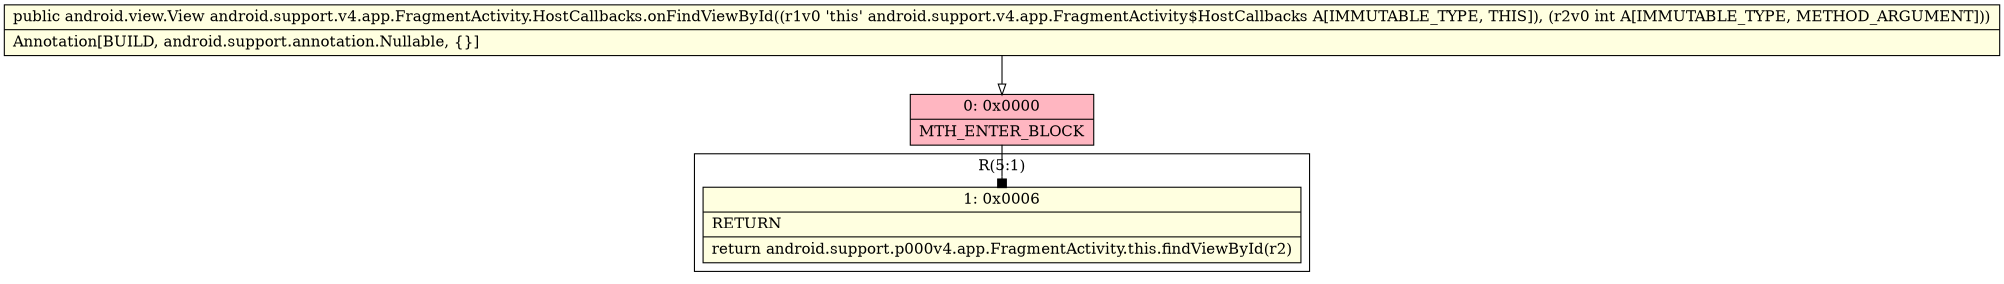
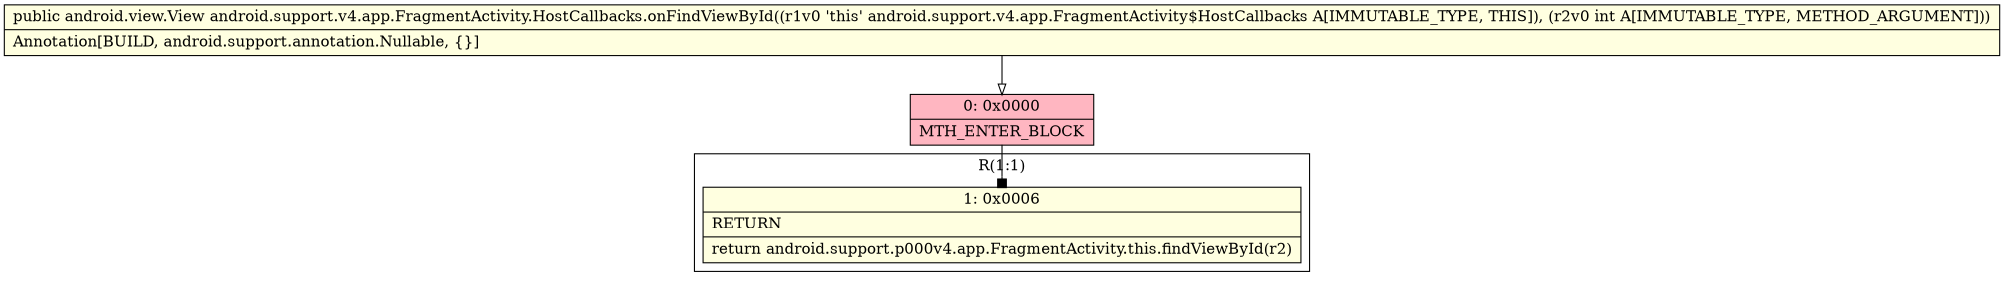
(1002, 166) -> (1002, 166)
